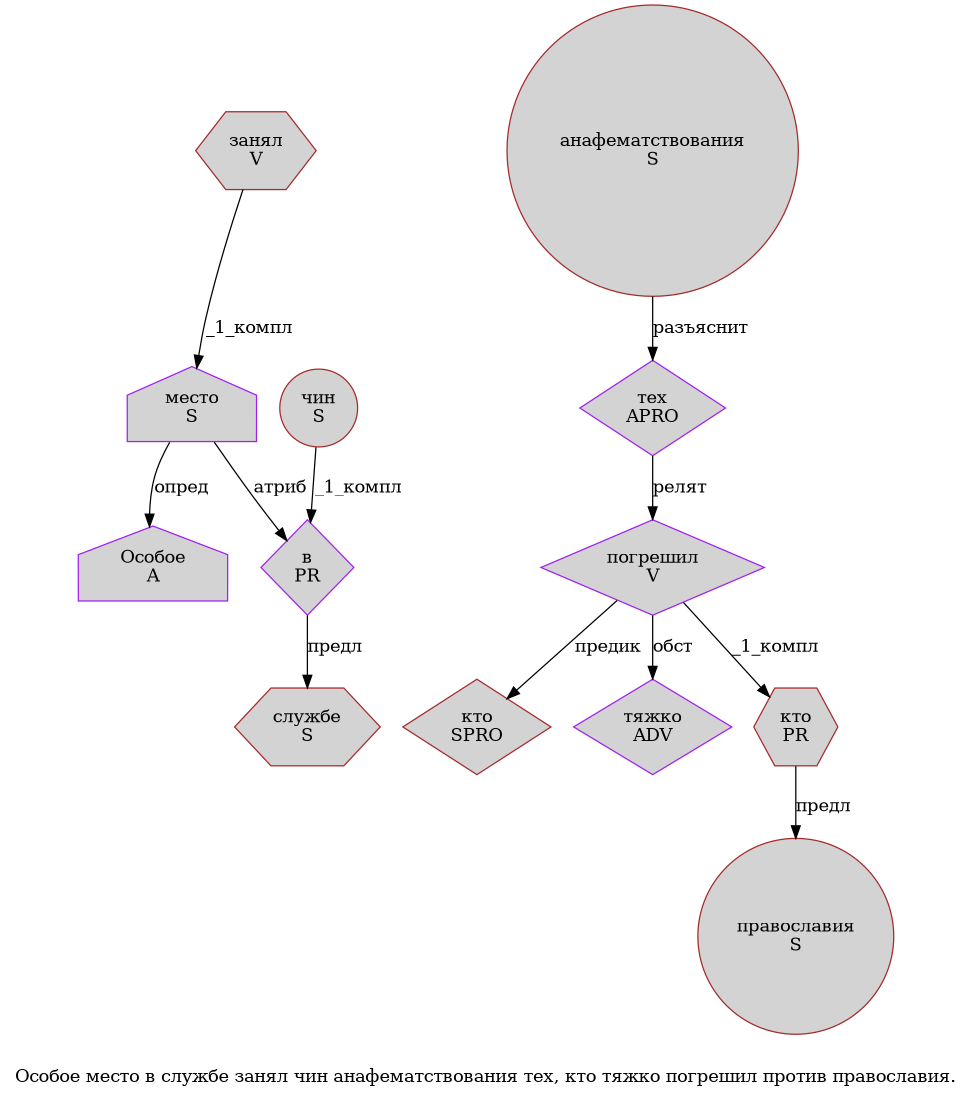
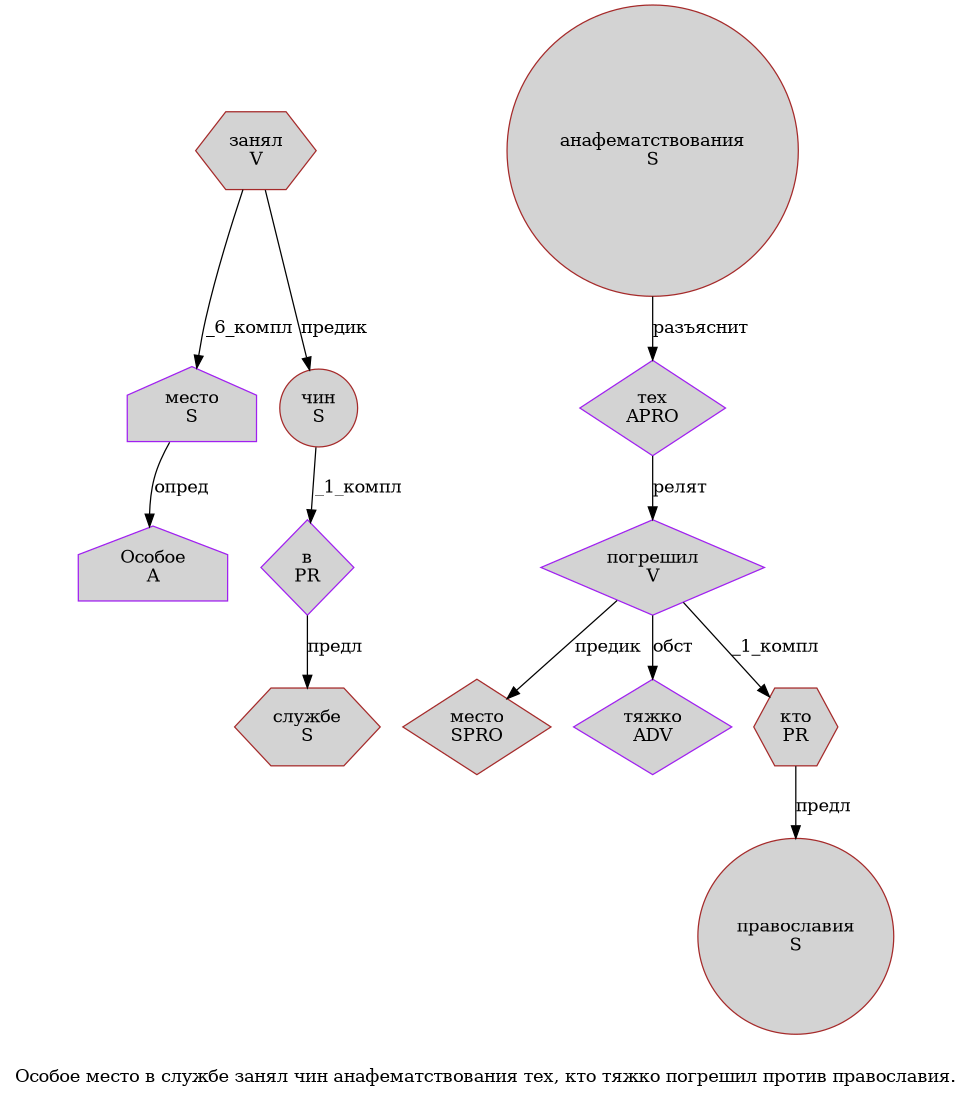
none -> (286, 274)
(250, 328) -> (250, 328)
(246, 487) -> none
(477, 727) -> (477, 727)
